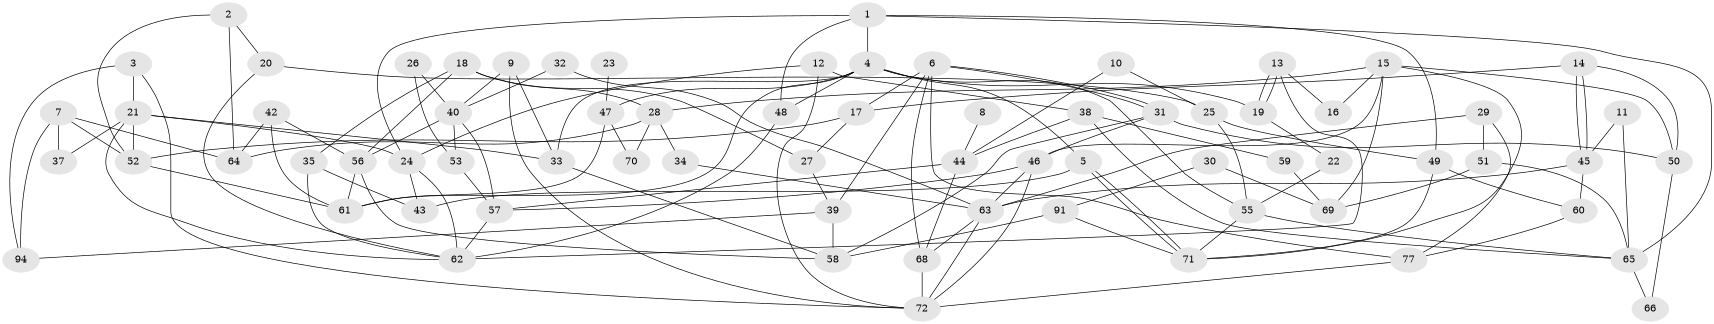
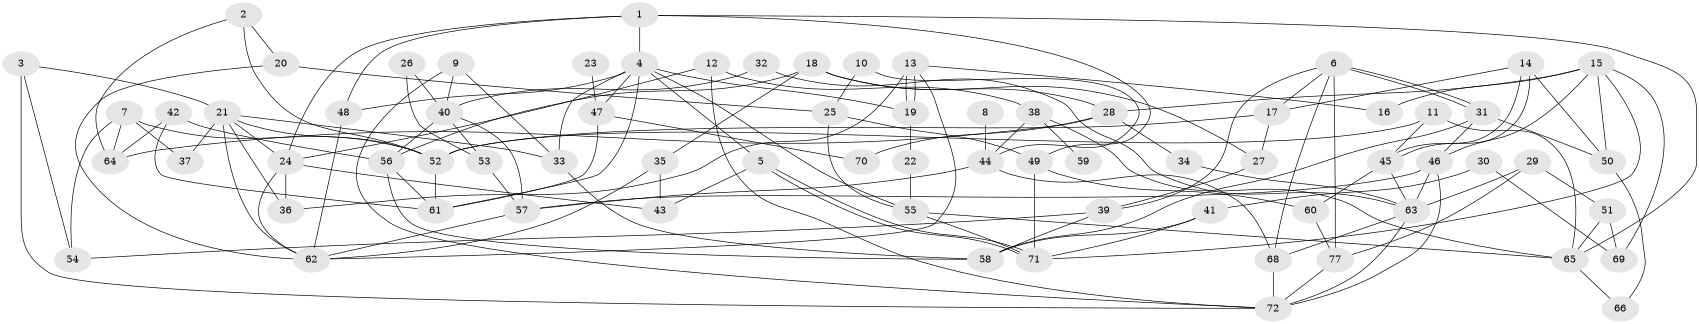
none -> (886, 136)
(1308, 188) -> none
none -> (286, 211)
(1060, 211) -> (1210, 211)
(21, 260) -> (73, 260)
